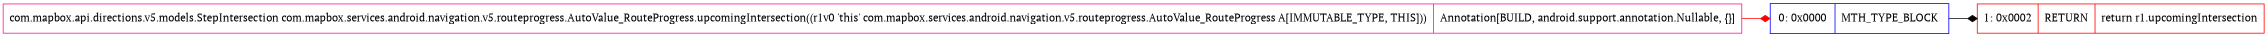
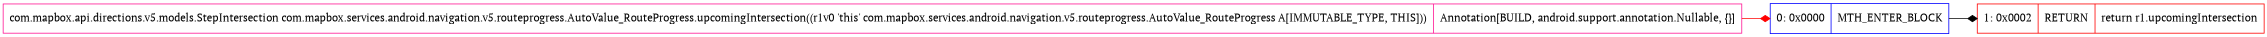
(1890, 18) -> (1890, 18)
